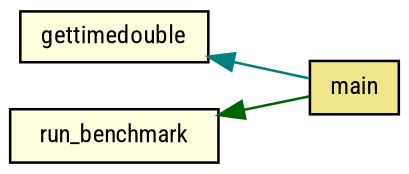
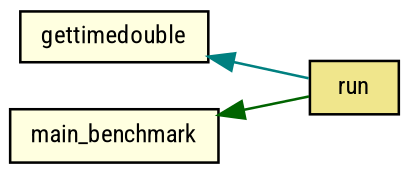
(354, 88) -> (354, 88)
(114, 136) -> (114, 136)
